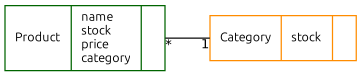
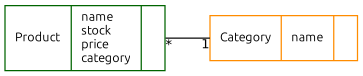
(307, 38) -> (308, 38)
